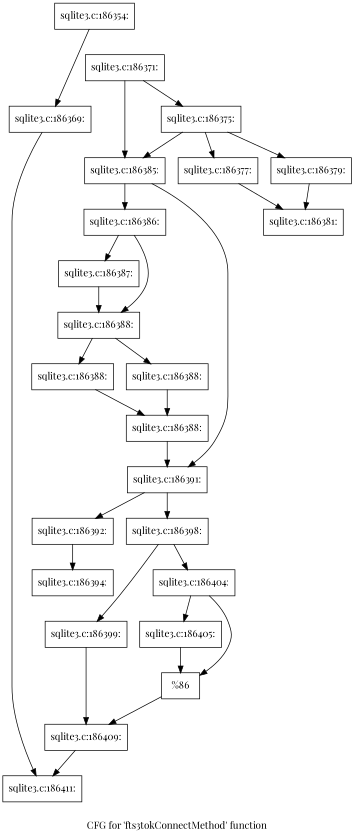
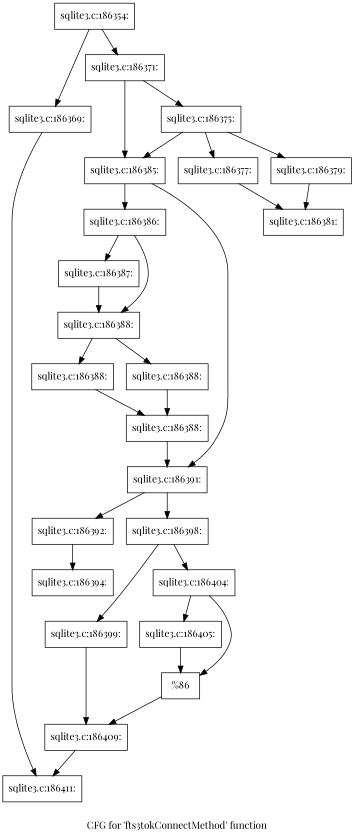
none -> (108, 39)
